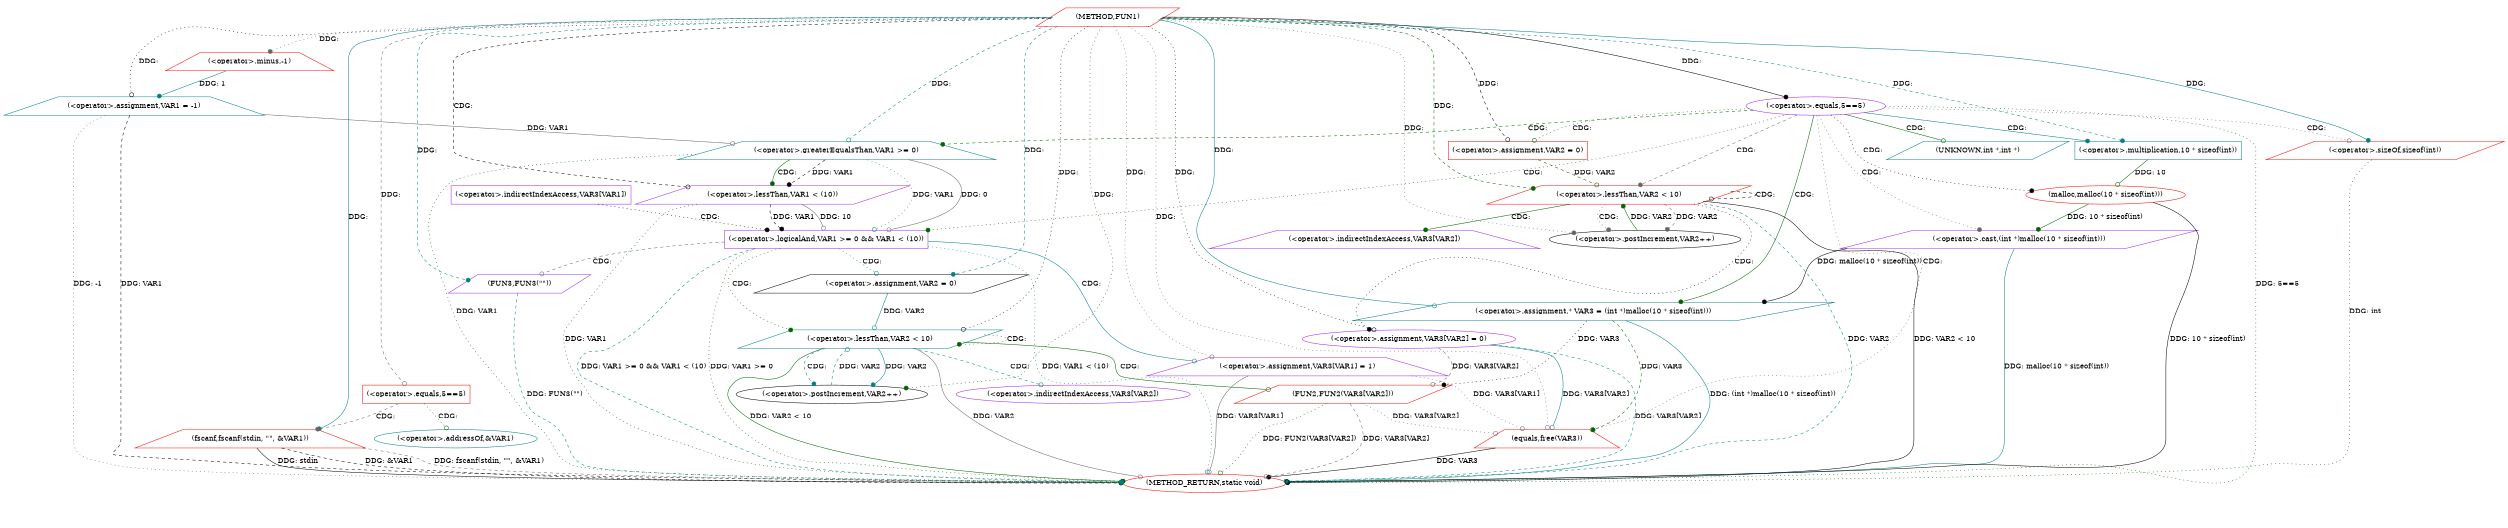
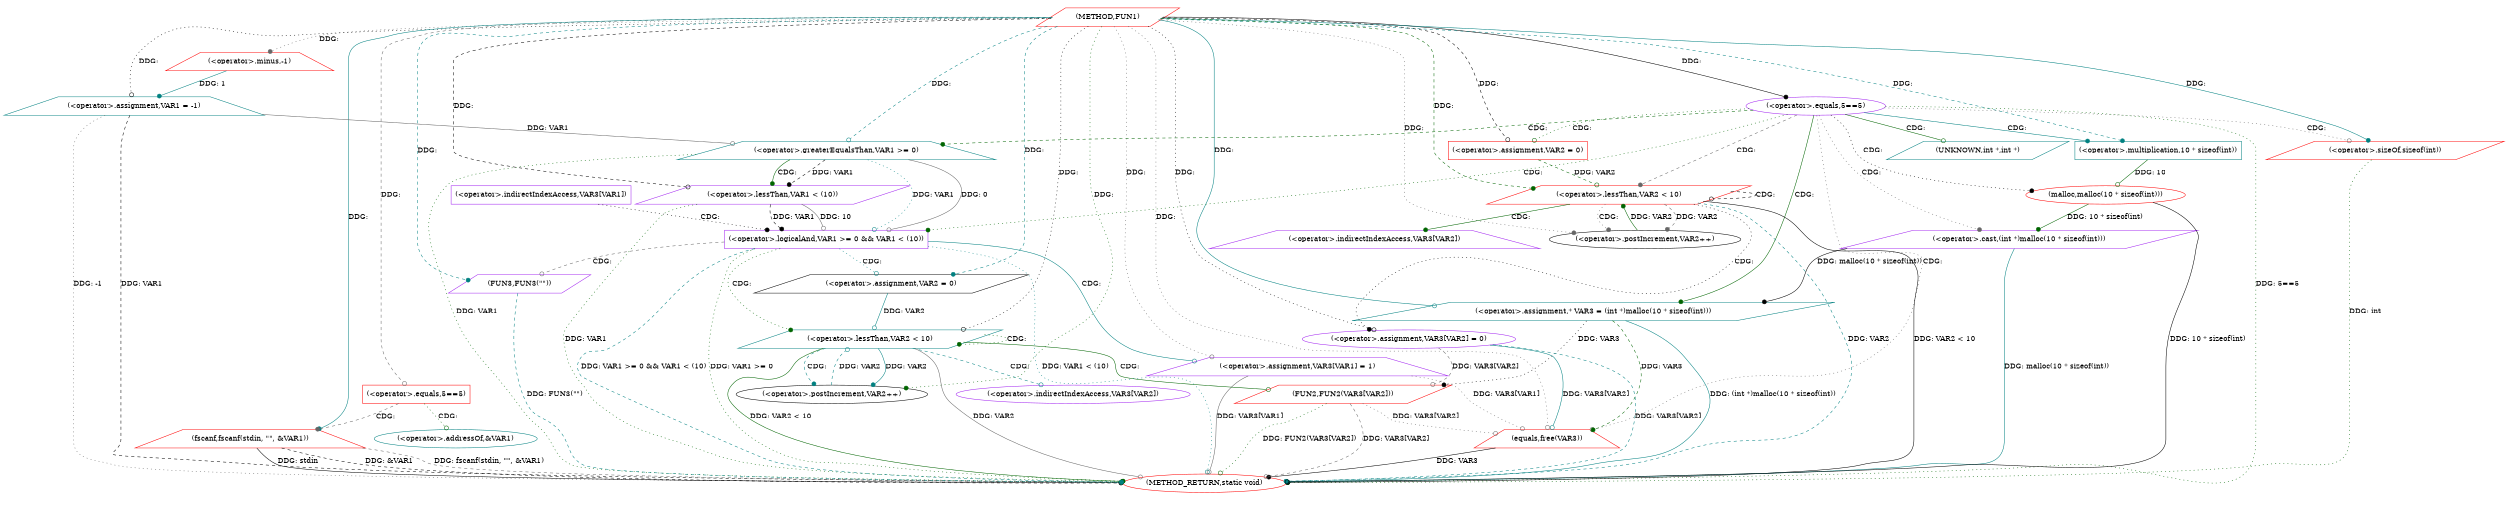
(465, 106) -> (465, 106)
